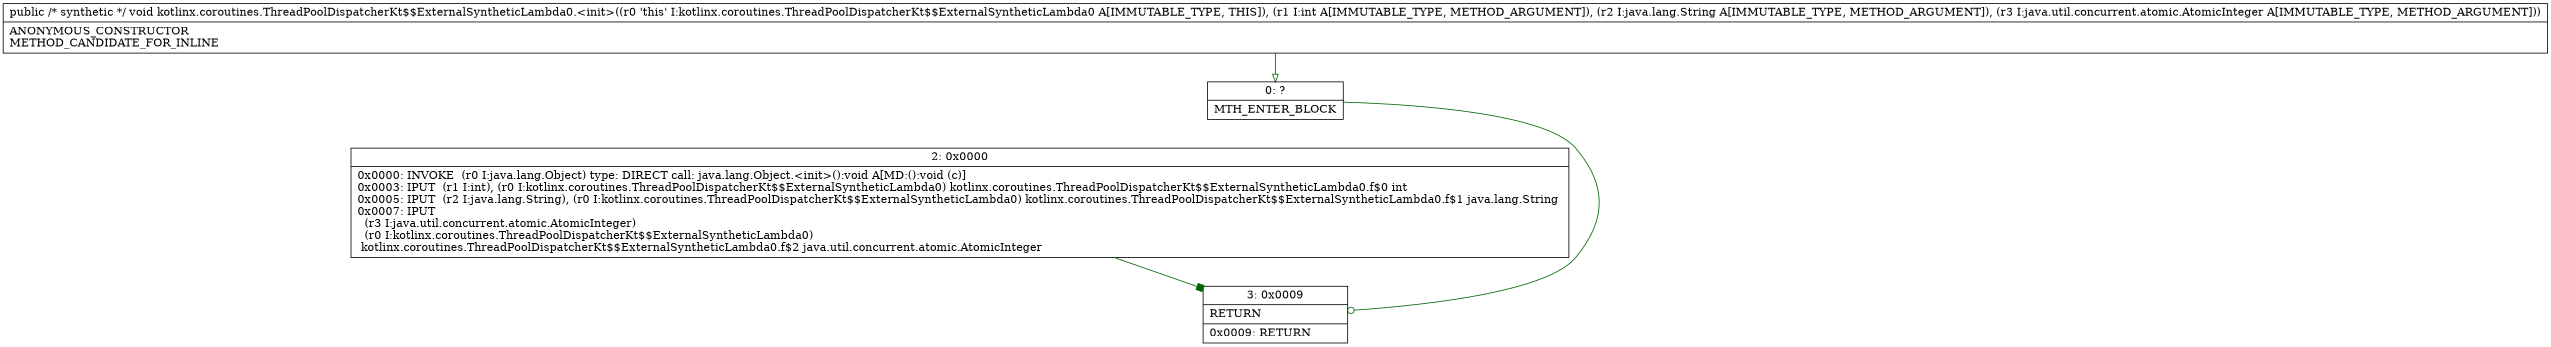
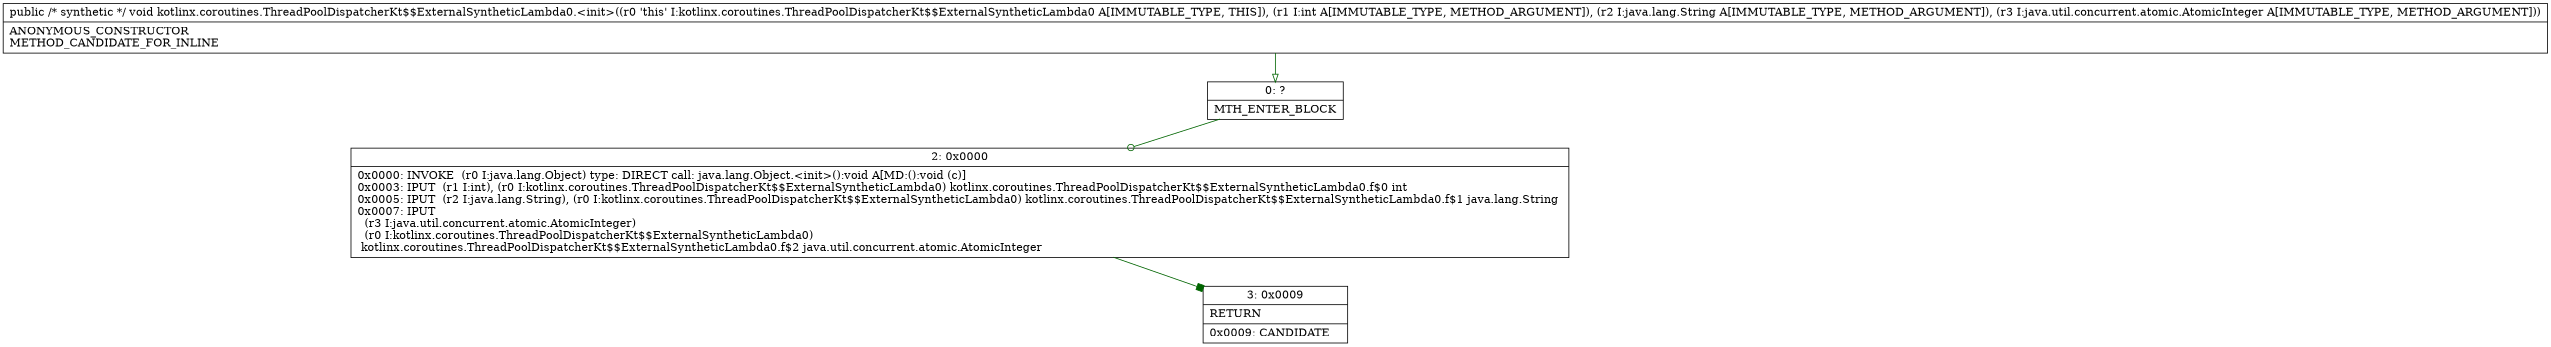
(1599, 198) -> (1177, 133)
(1266, 333) -> (1275, 333)
